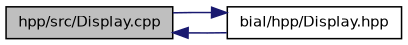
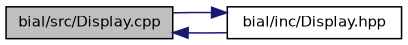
(89, 23) -> (89, 23)
(314, 23) -> (314, 23)
